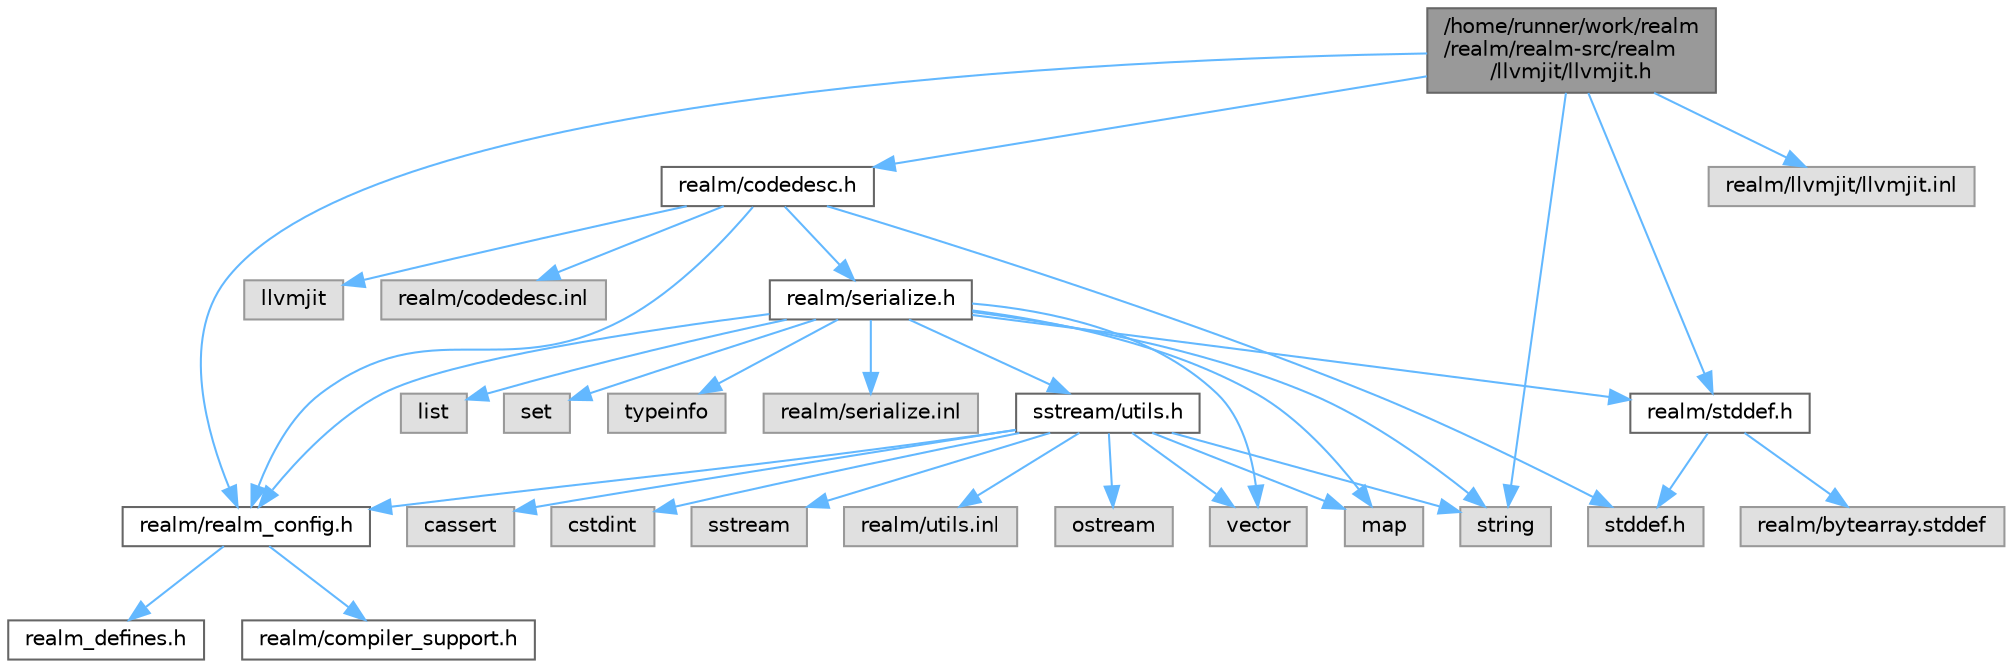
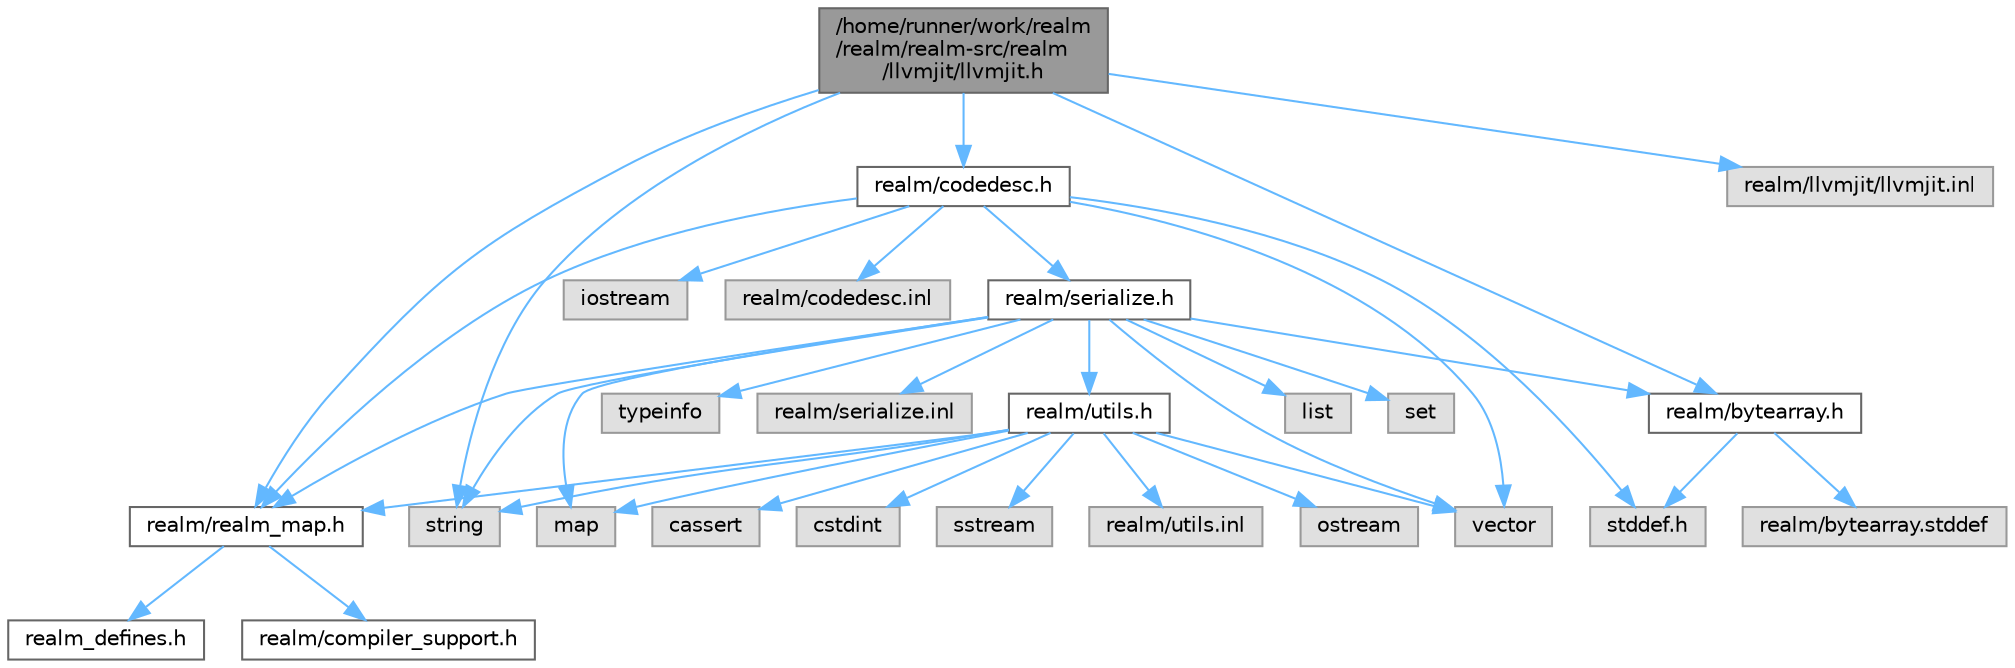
none -> (1332, 286)
(294, 300) -> (626, 300)
(1108, 413) -> (1089, 413)
(1720, 413) -> (1755, 413)
(246, 527) -> (246, 527)
